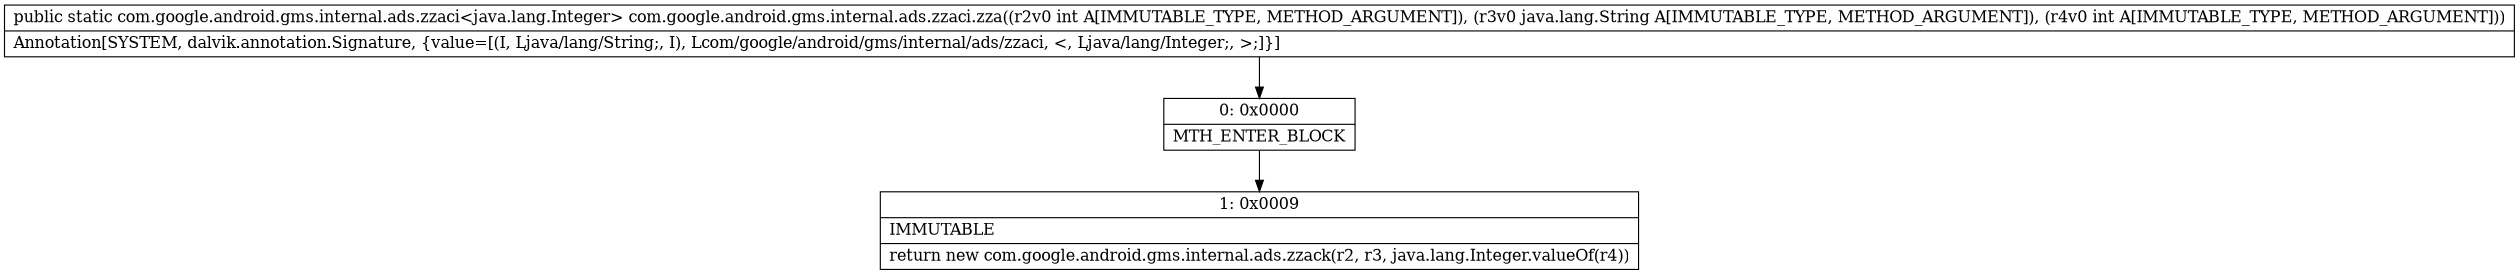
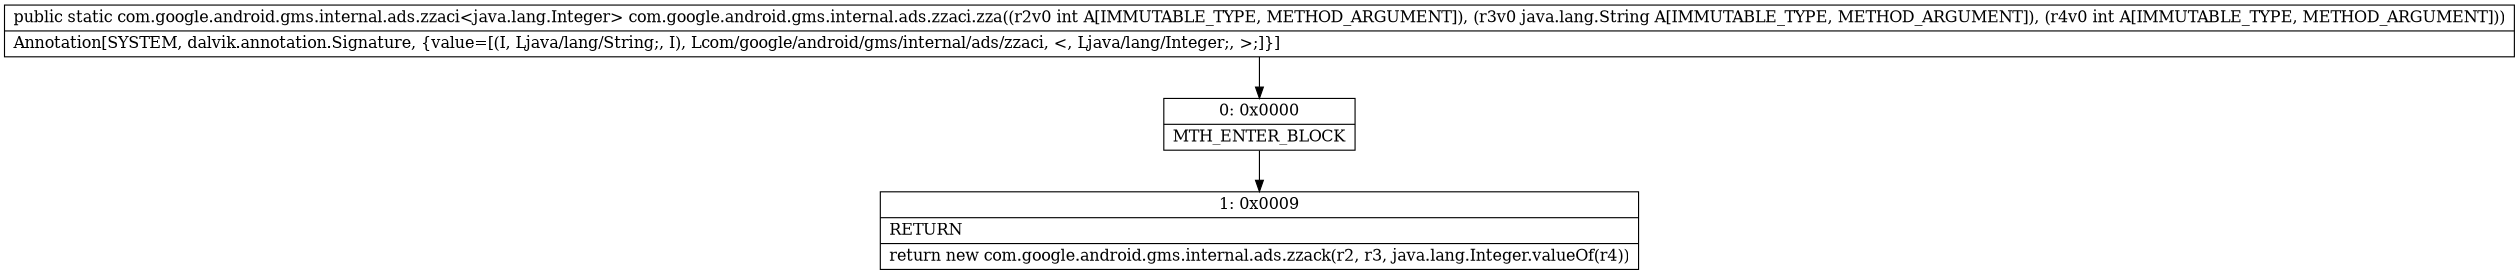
(942, 230) -> (926, 230)
